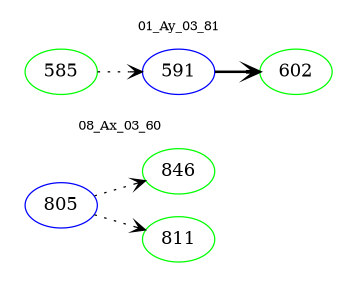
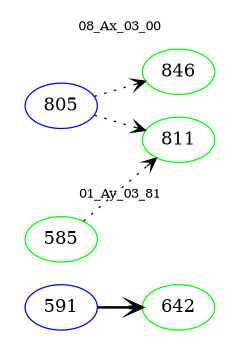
(114, 72) -> (115, 194)
(296, 72) -> (179, 307)
(120, 127) -> (120, 27)
